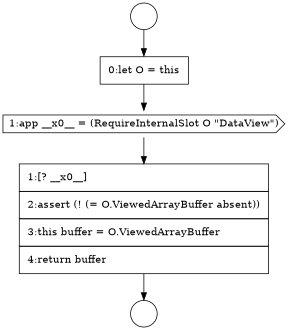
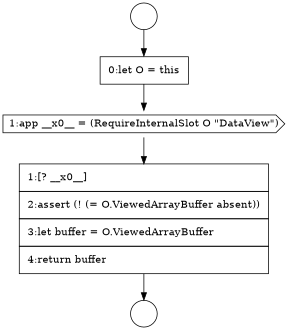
(124, 232) -> (121, 232)
